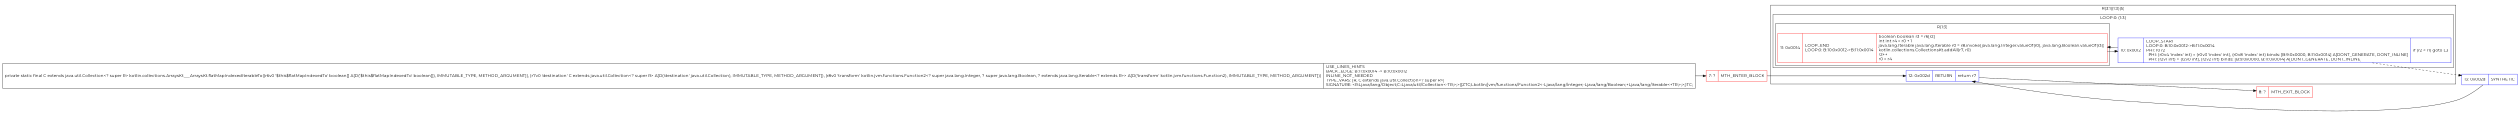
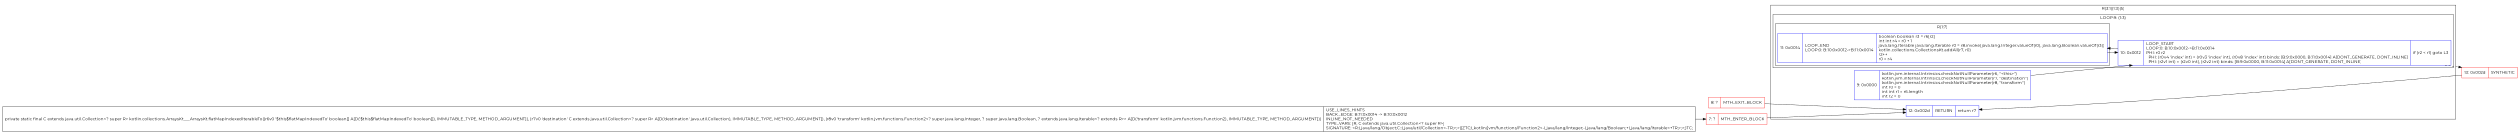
(2113, 18) -> (2113, 18)
(1943, 27) -> (1943, 27)
(1943, 48) -> (1943, 48)
(2490, 80) -> (2490, 73)
(2075, 82) -> (1834, 107)
none -> (1943, 85)
